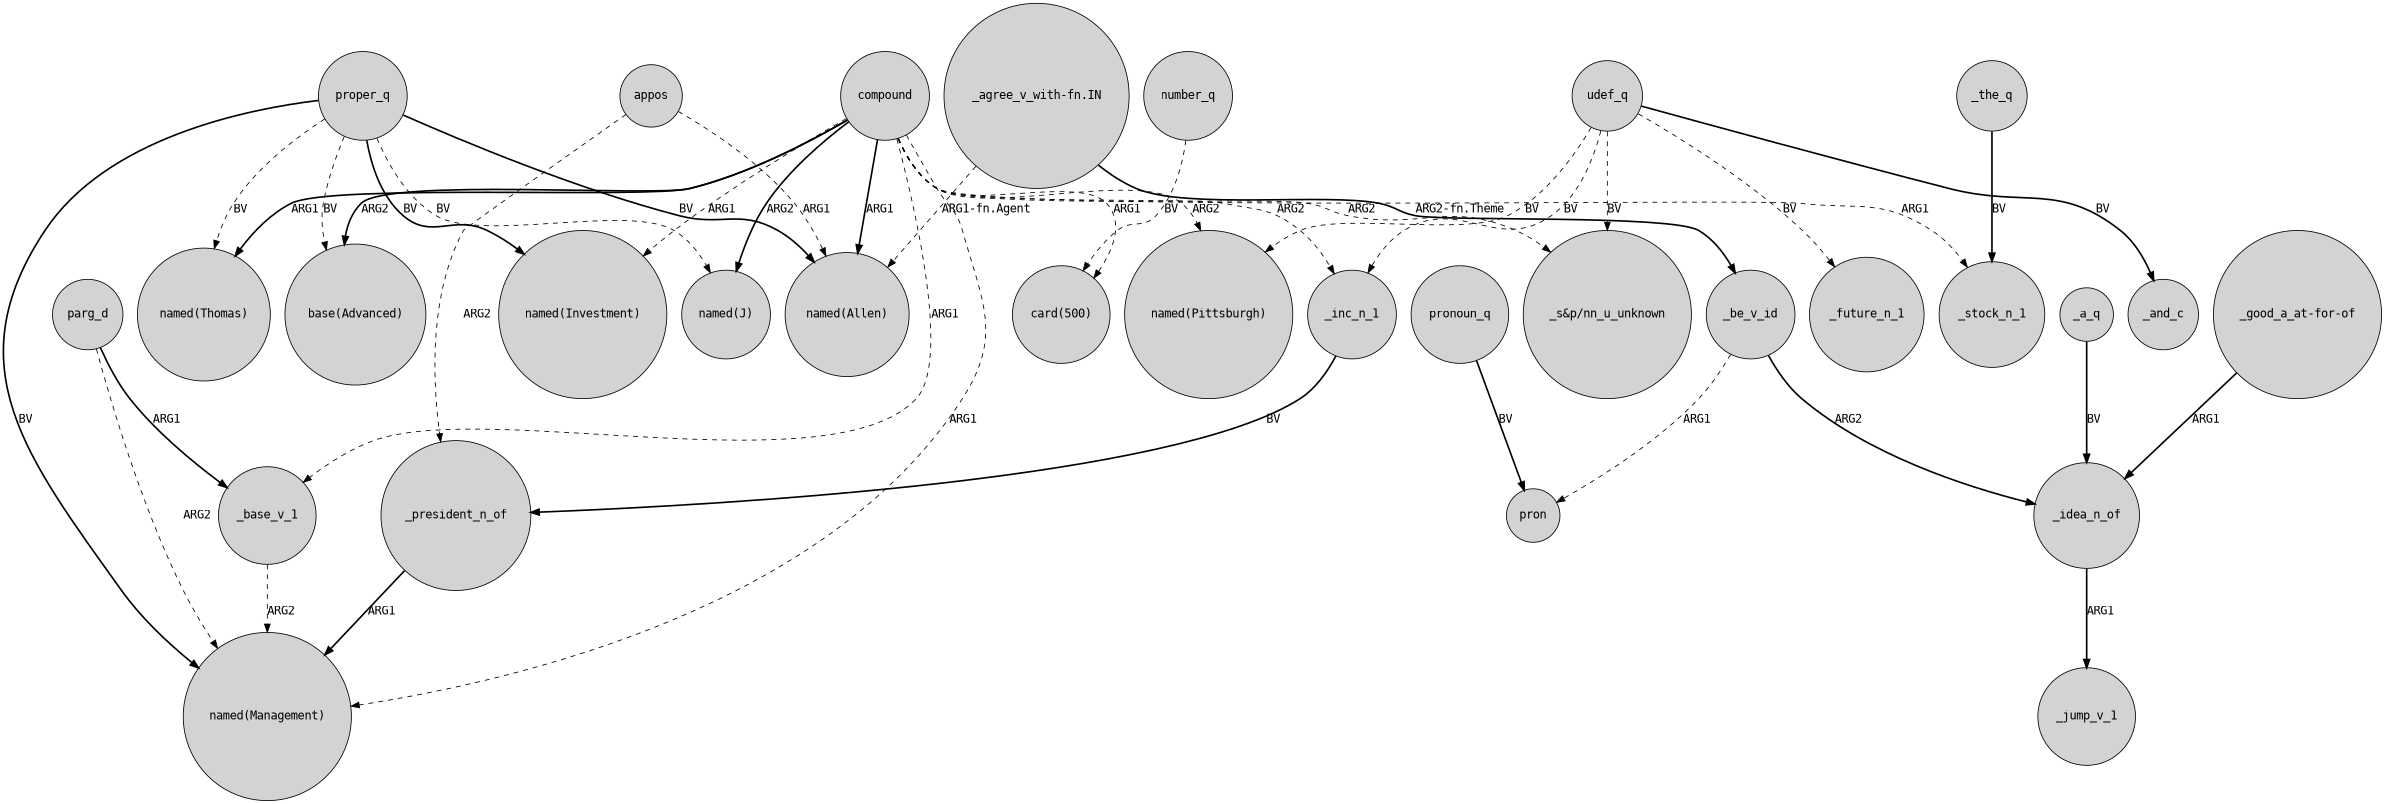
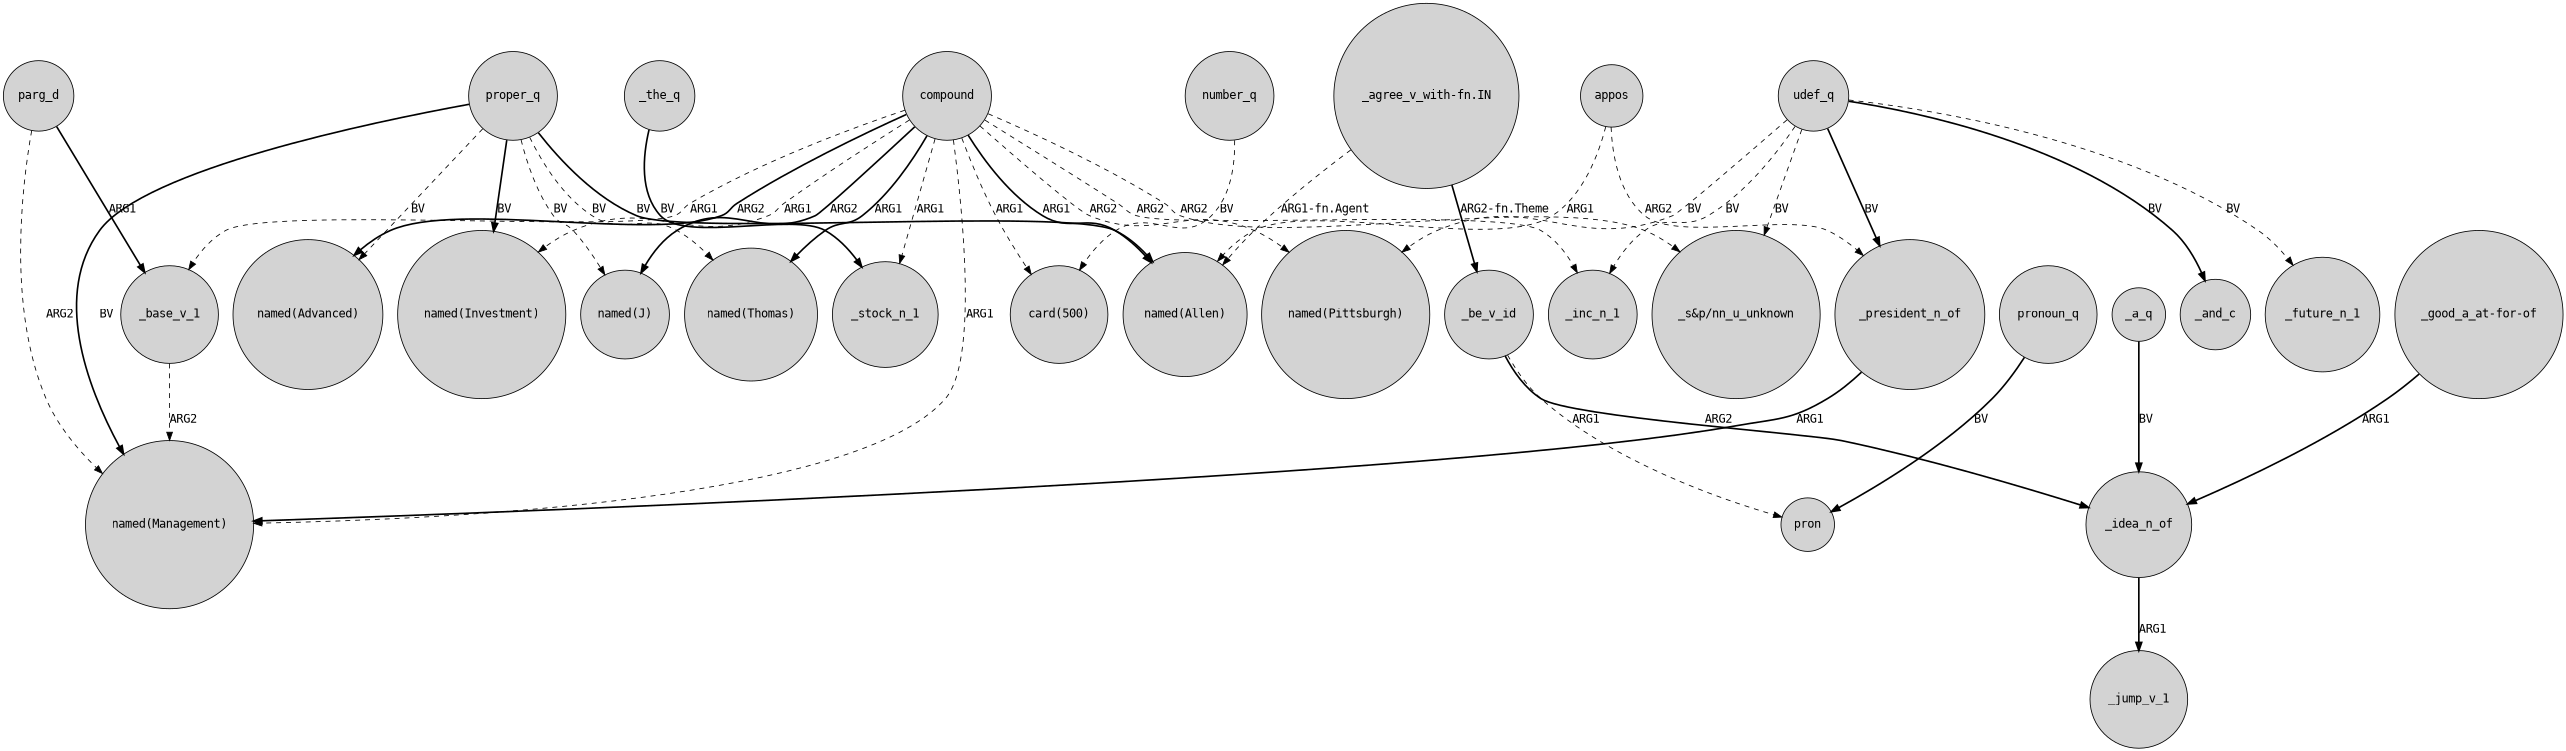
(355, 315) -> (308, 315)
(953, 482) -> (1852, 183)
